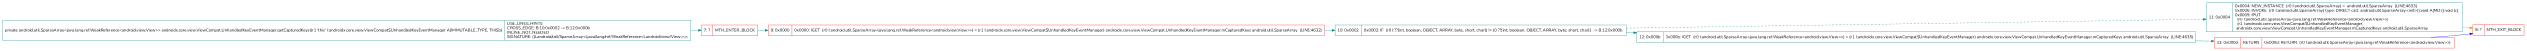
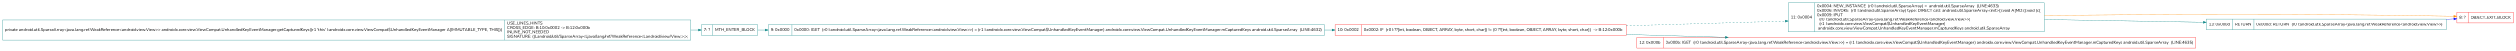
(730, 30) -> (730, 30)
(1046, 30) -> (1046, 30)
(1481, 30) -> (1481, 30)
(2504, 30) -> (2491, 17)
(1916, 37) -> (1916, 43)
(2203, 41) -> (2124, 21)
(2334, 43) -> (2326, 24)
